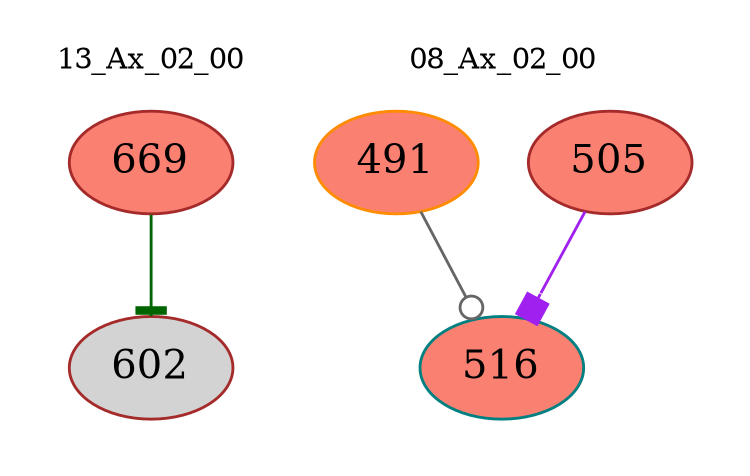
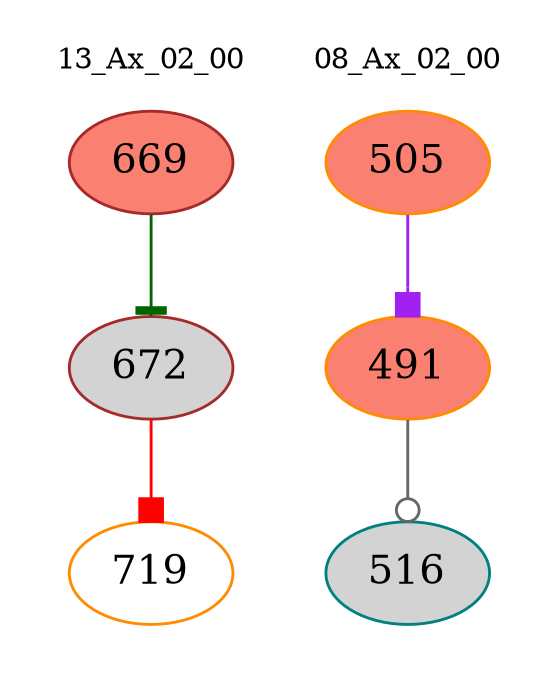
(610, 163) -> (408, 163)
(563, 252) -> (408, 251)
(151, 368) -> (151, 368)
(502, 368) -> (408, 573)
none -> (151, 573)
